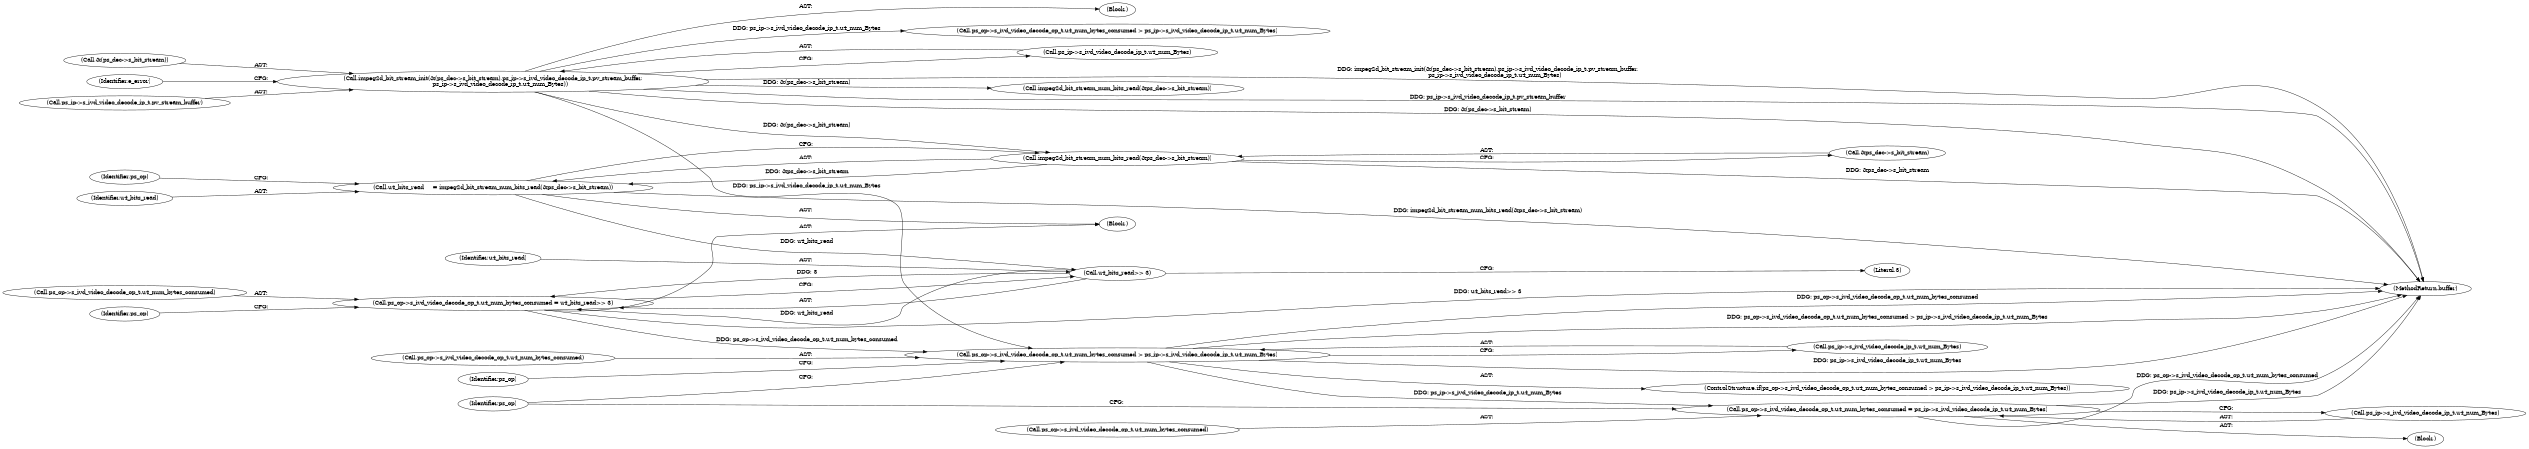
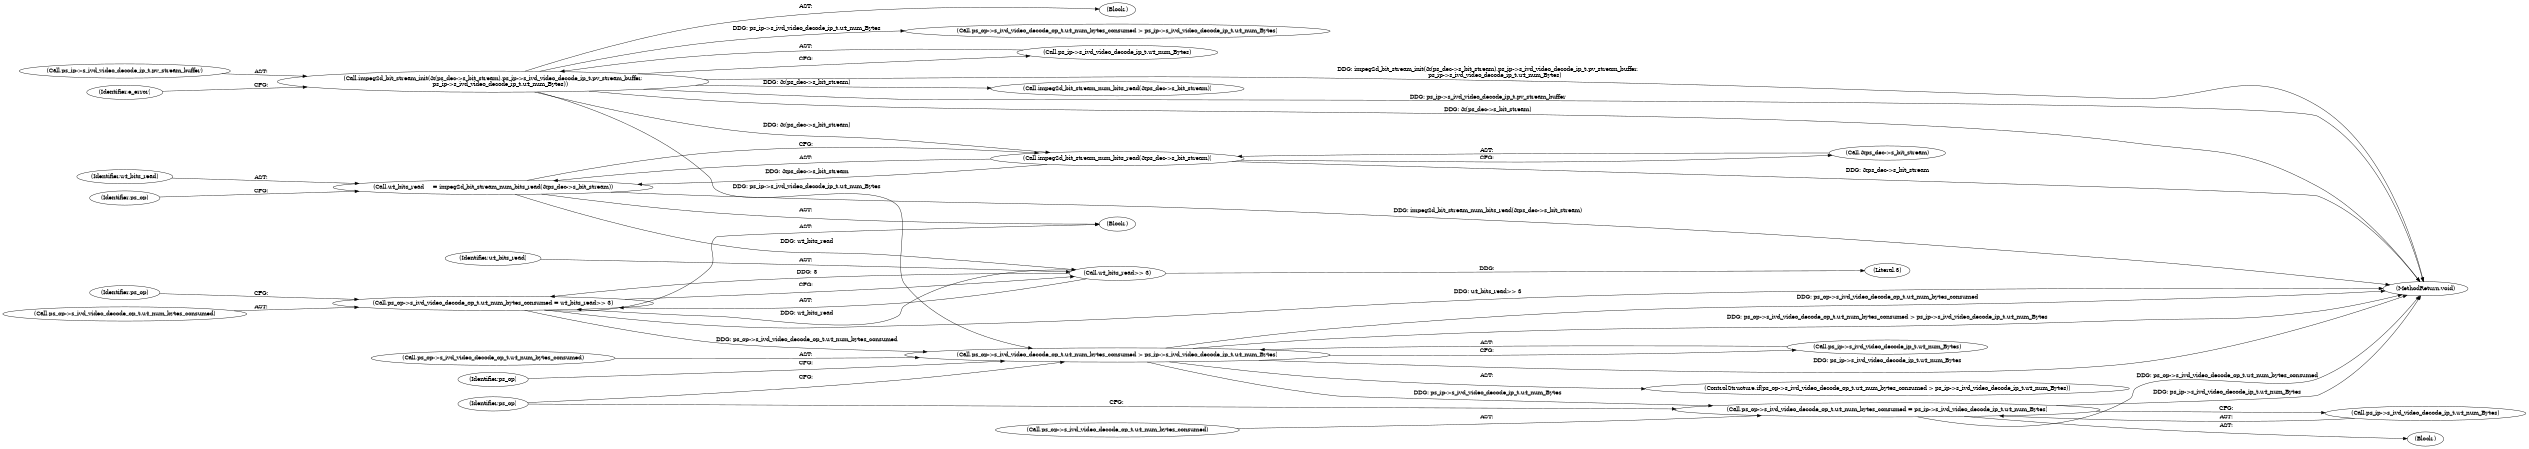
(125, 60) -> none
(1488, 269) -> (1488, 269)
(2425, 289) -> (2425, 289)
